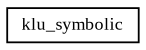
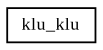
(73, 25) -> (51, 25)
